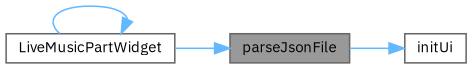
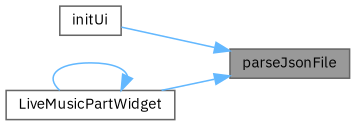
(369, 48) -> (168, 37)
